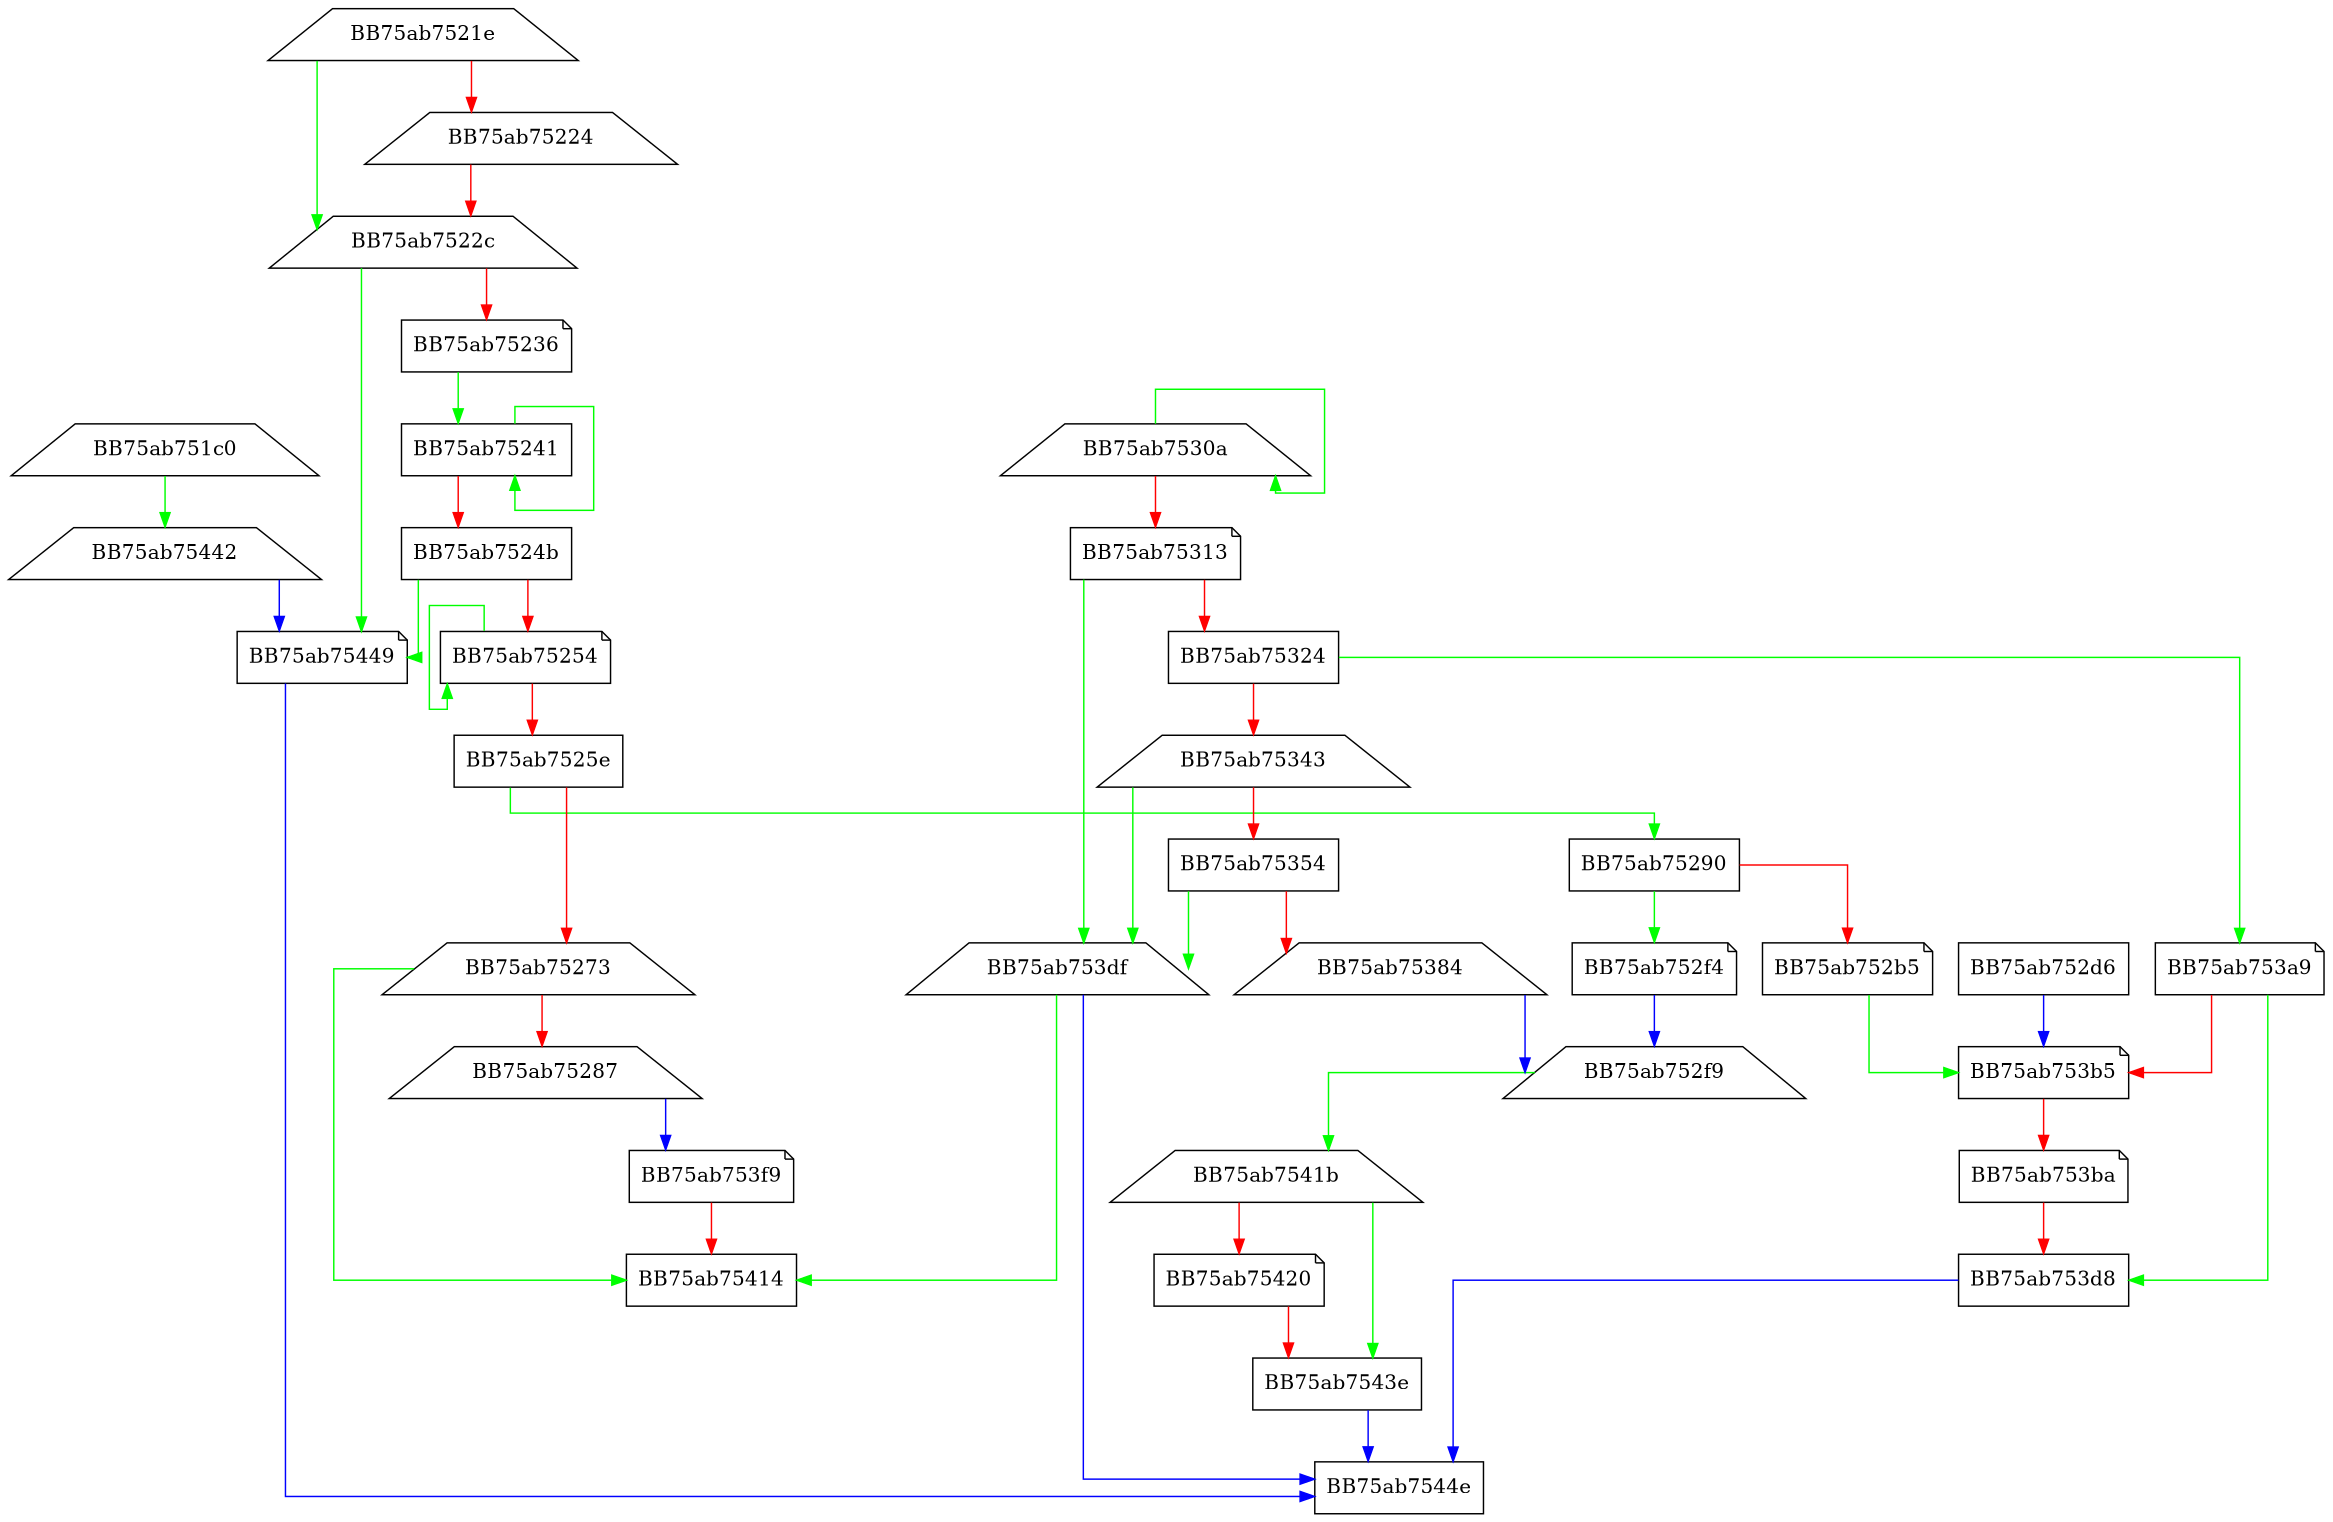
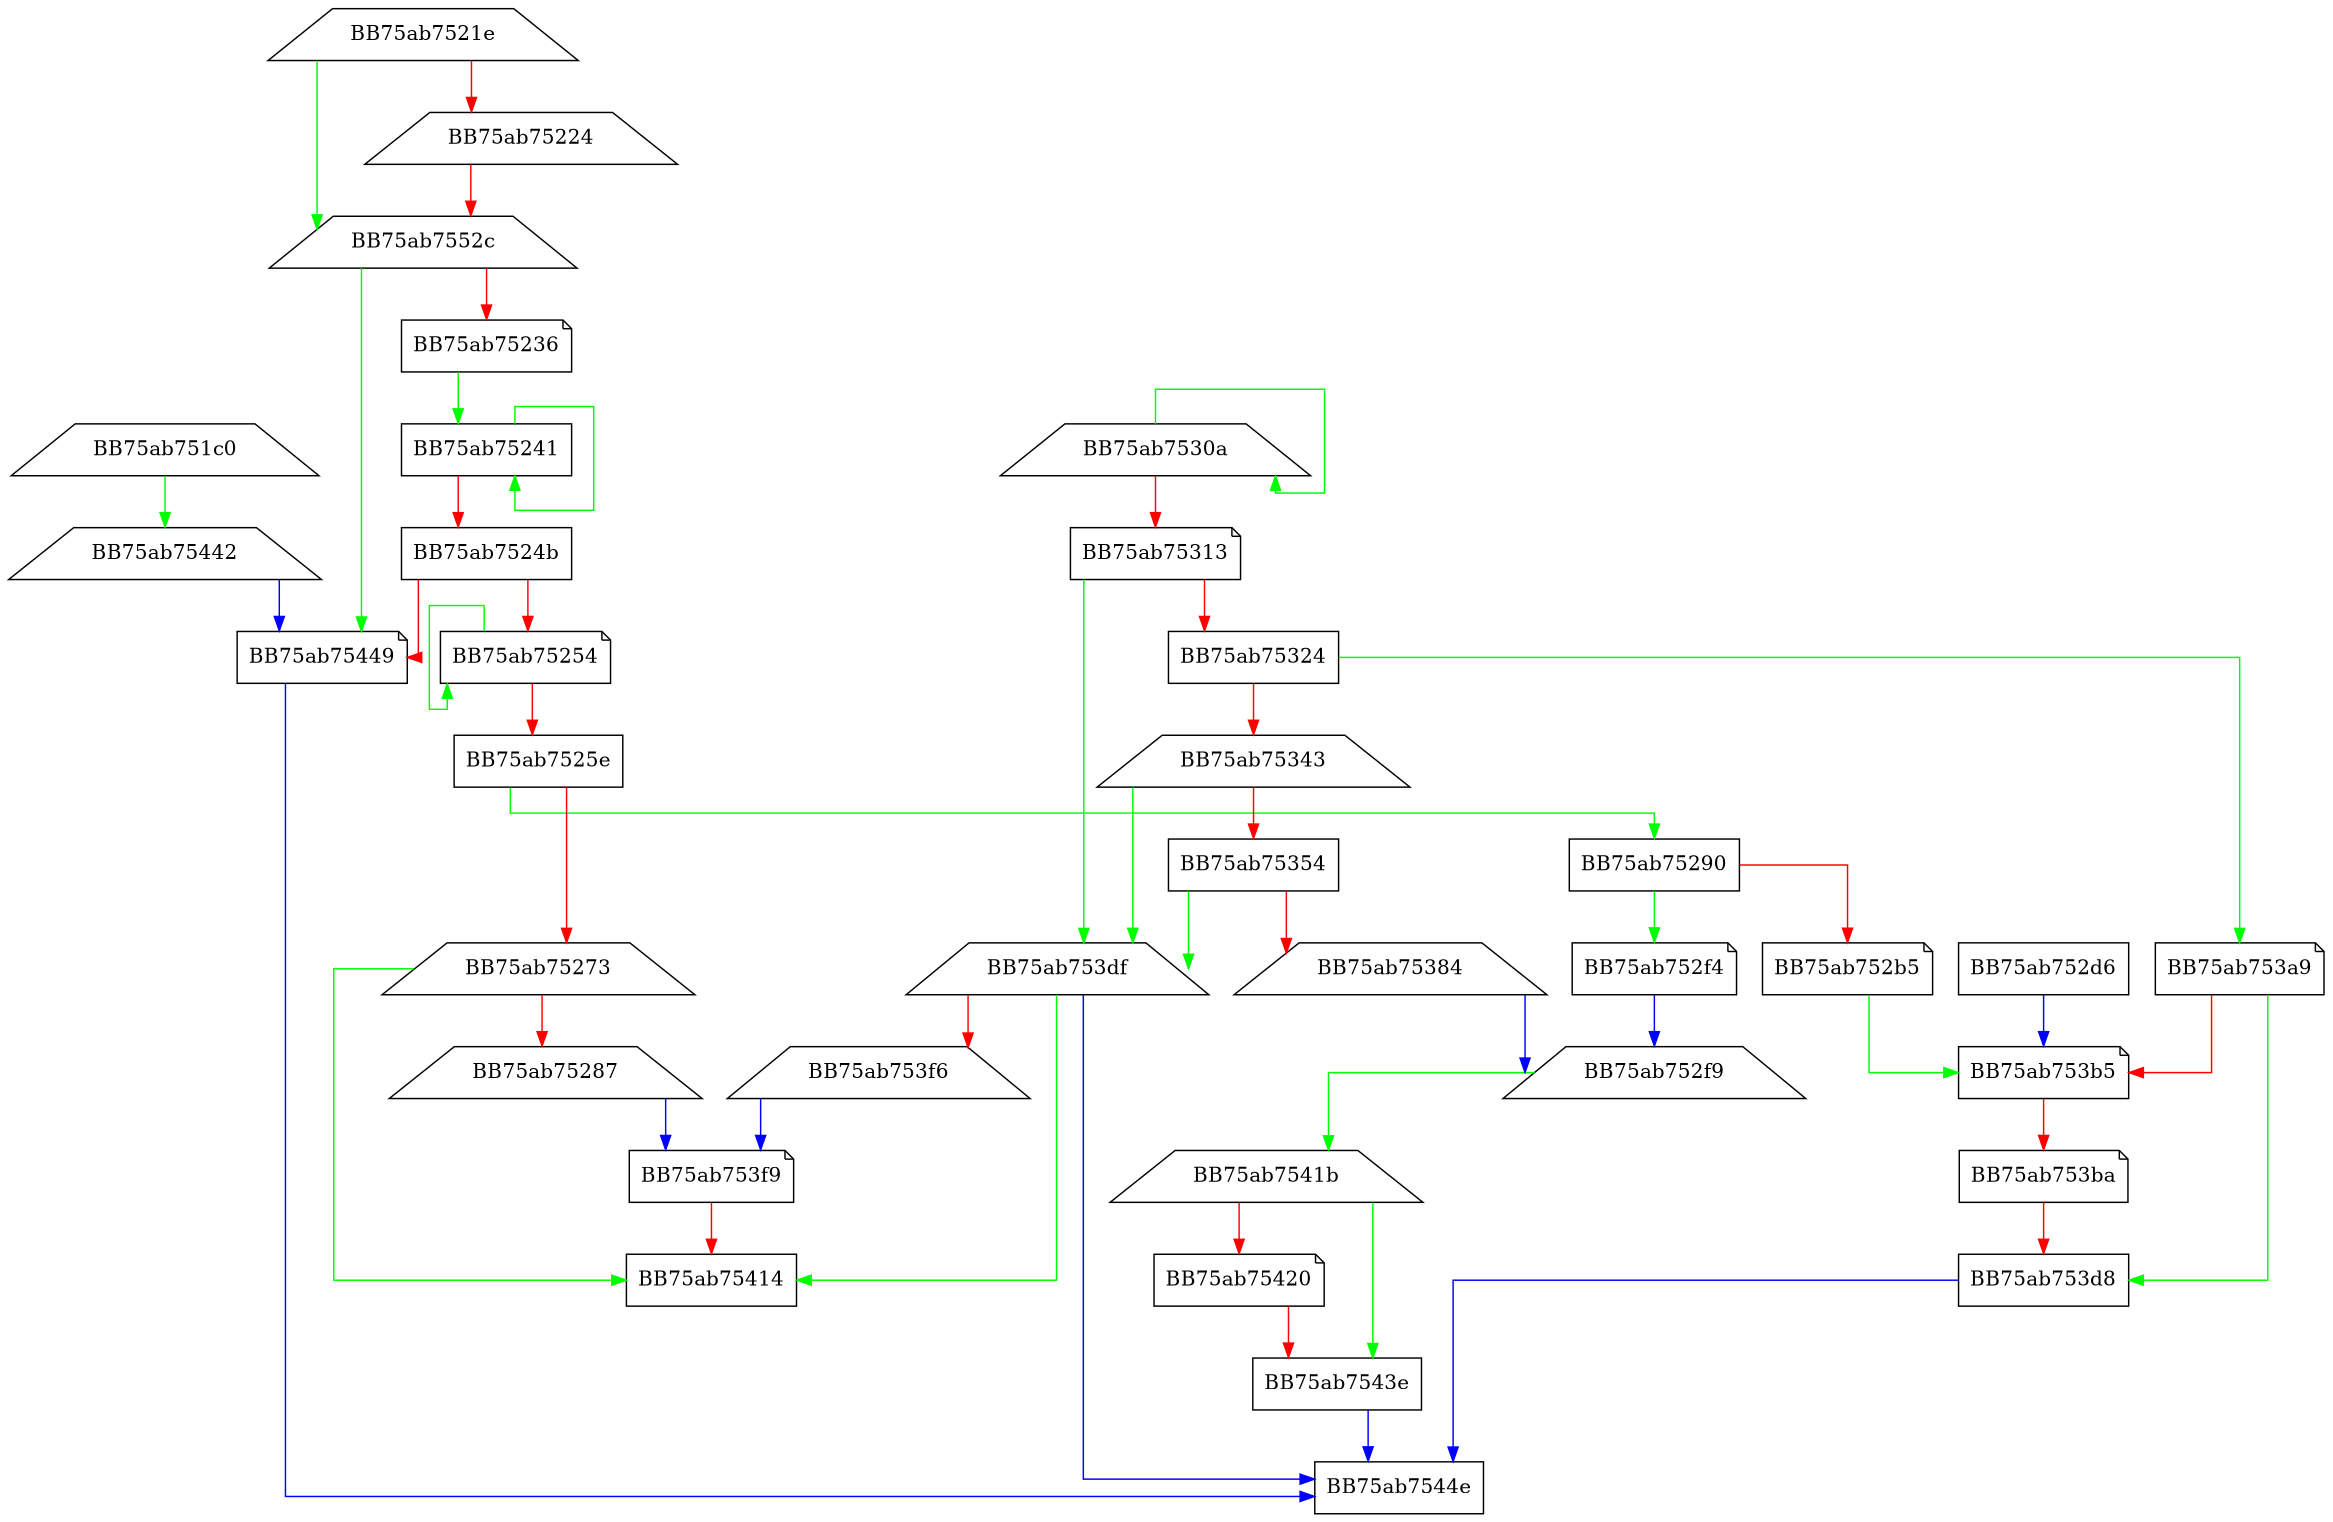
(423, 242) -> (423, 242)
(418, 619) -> (418, 619)
none -> (879, 1073)
